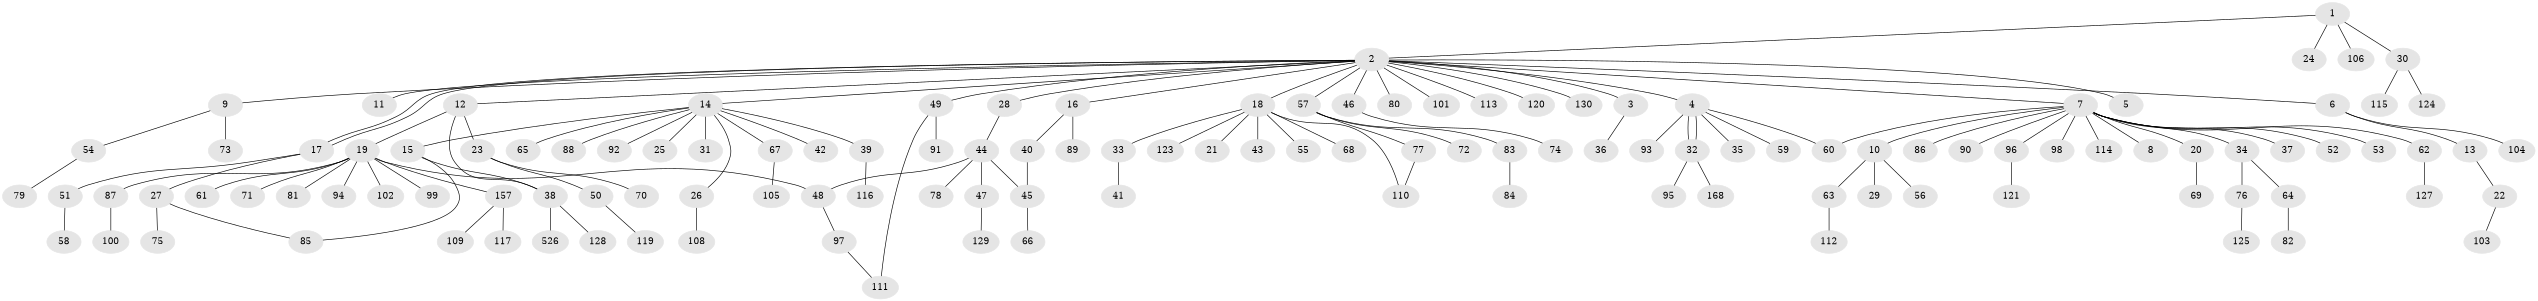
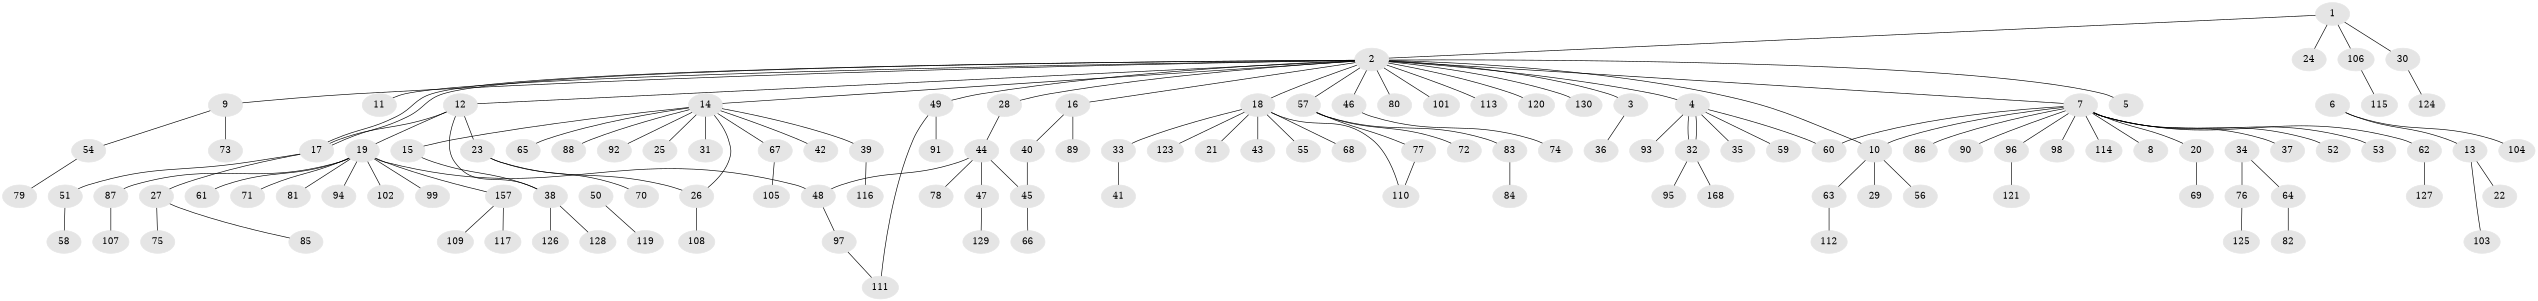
(1852, 80) -> (1642, 81)
(2391, 82) -> (2368, 82)
none -> (397, 126)
(2161, 128) -> none
(560, 180) -> (606, 176)
(2491, 219) -> (2475, 196)
(425, 223) -> none
(111, 242) -> (111, 242)
(550, 242) -> (550, 242)
